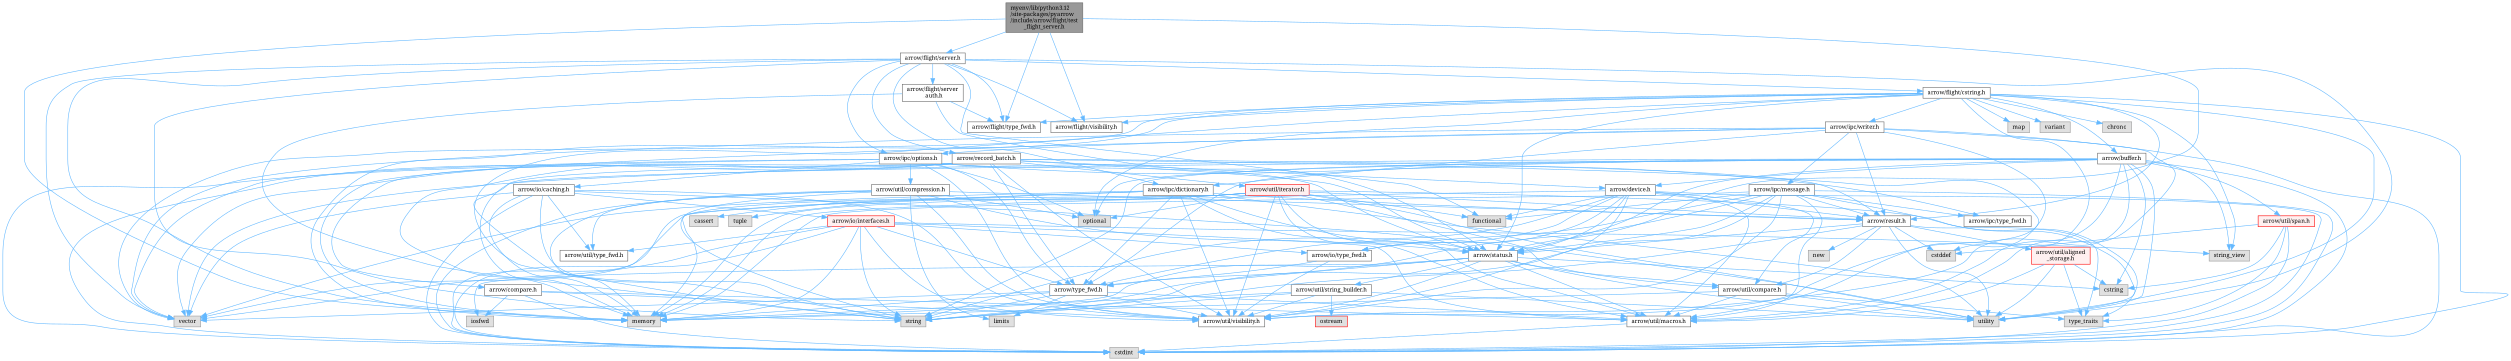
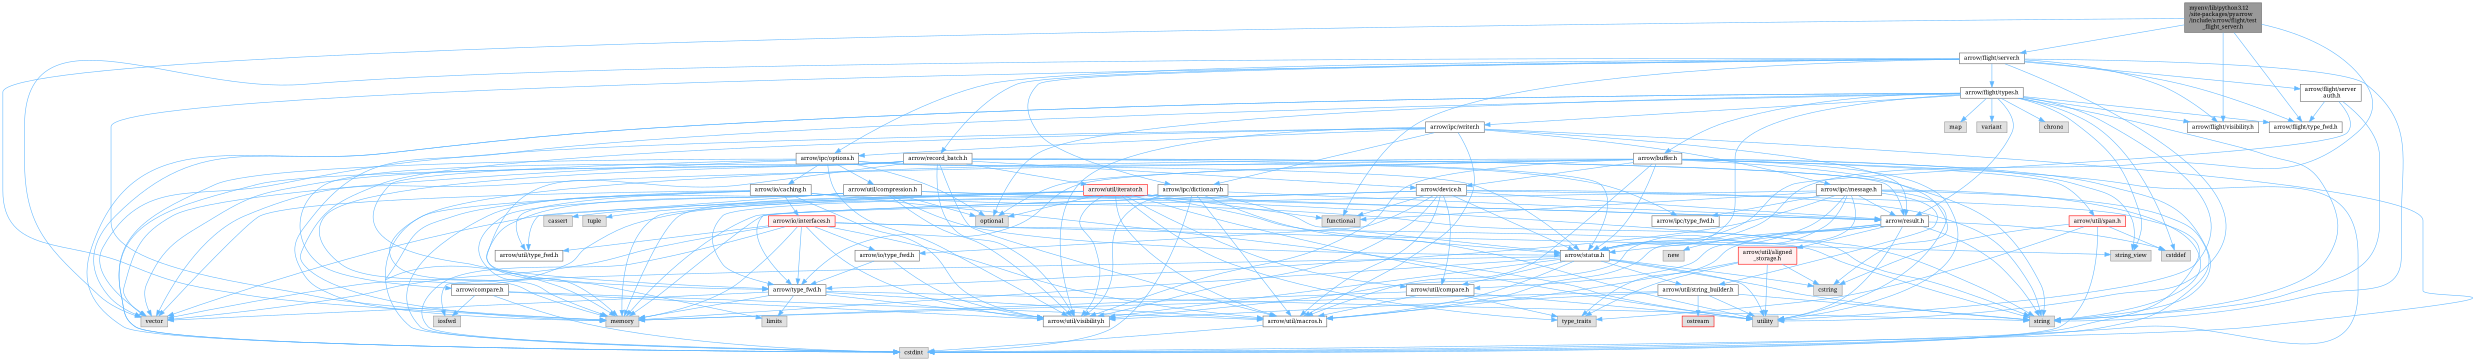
(1957, 93) -> (1992, 93)
(1582, 228) -> (1880, 244)
